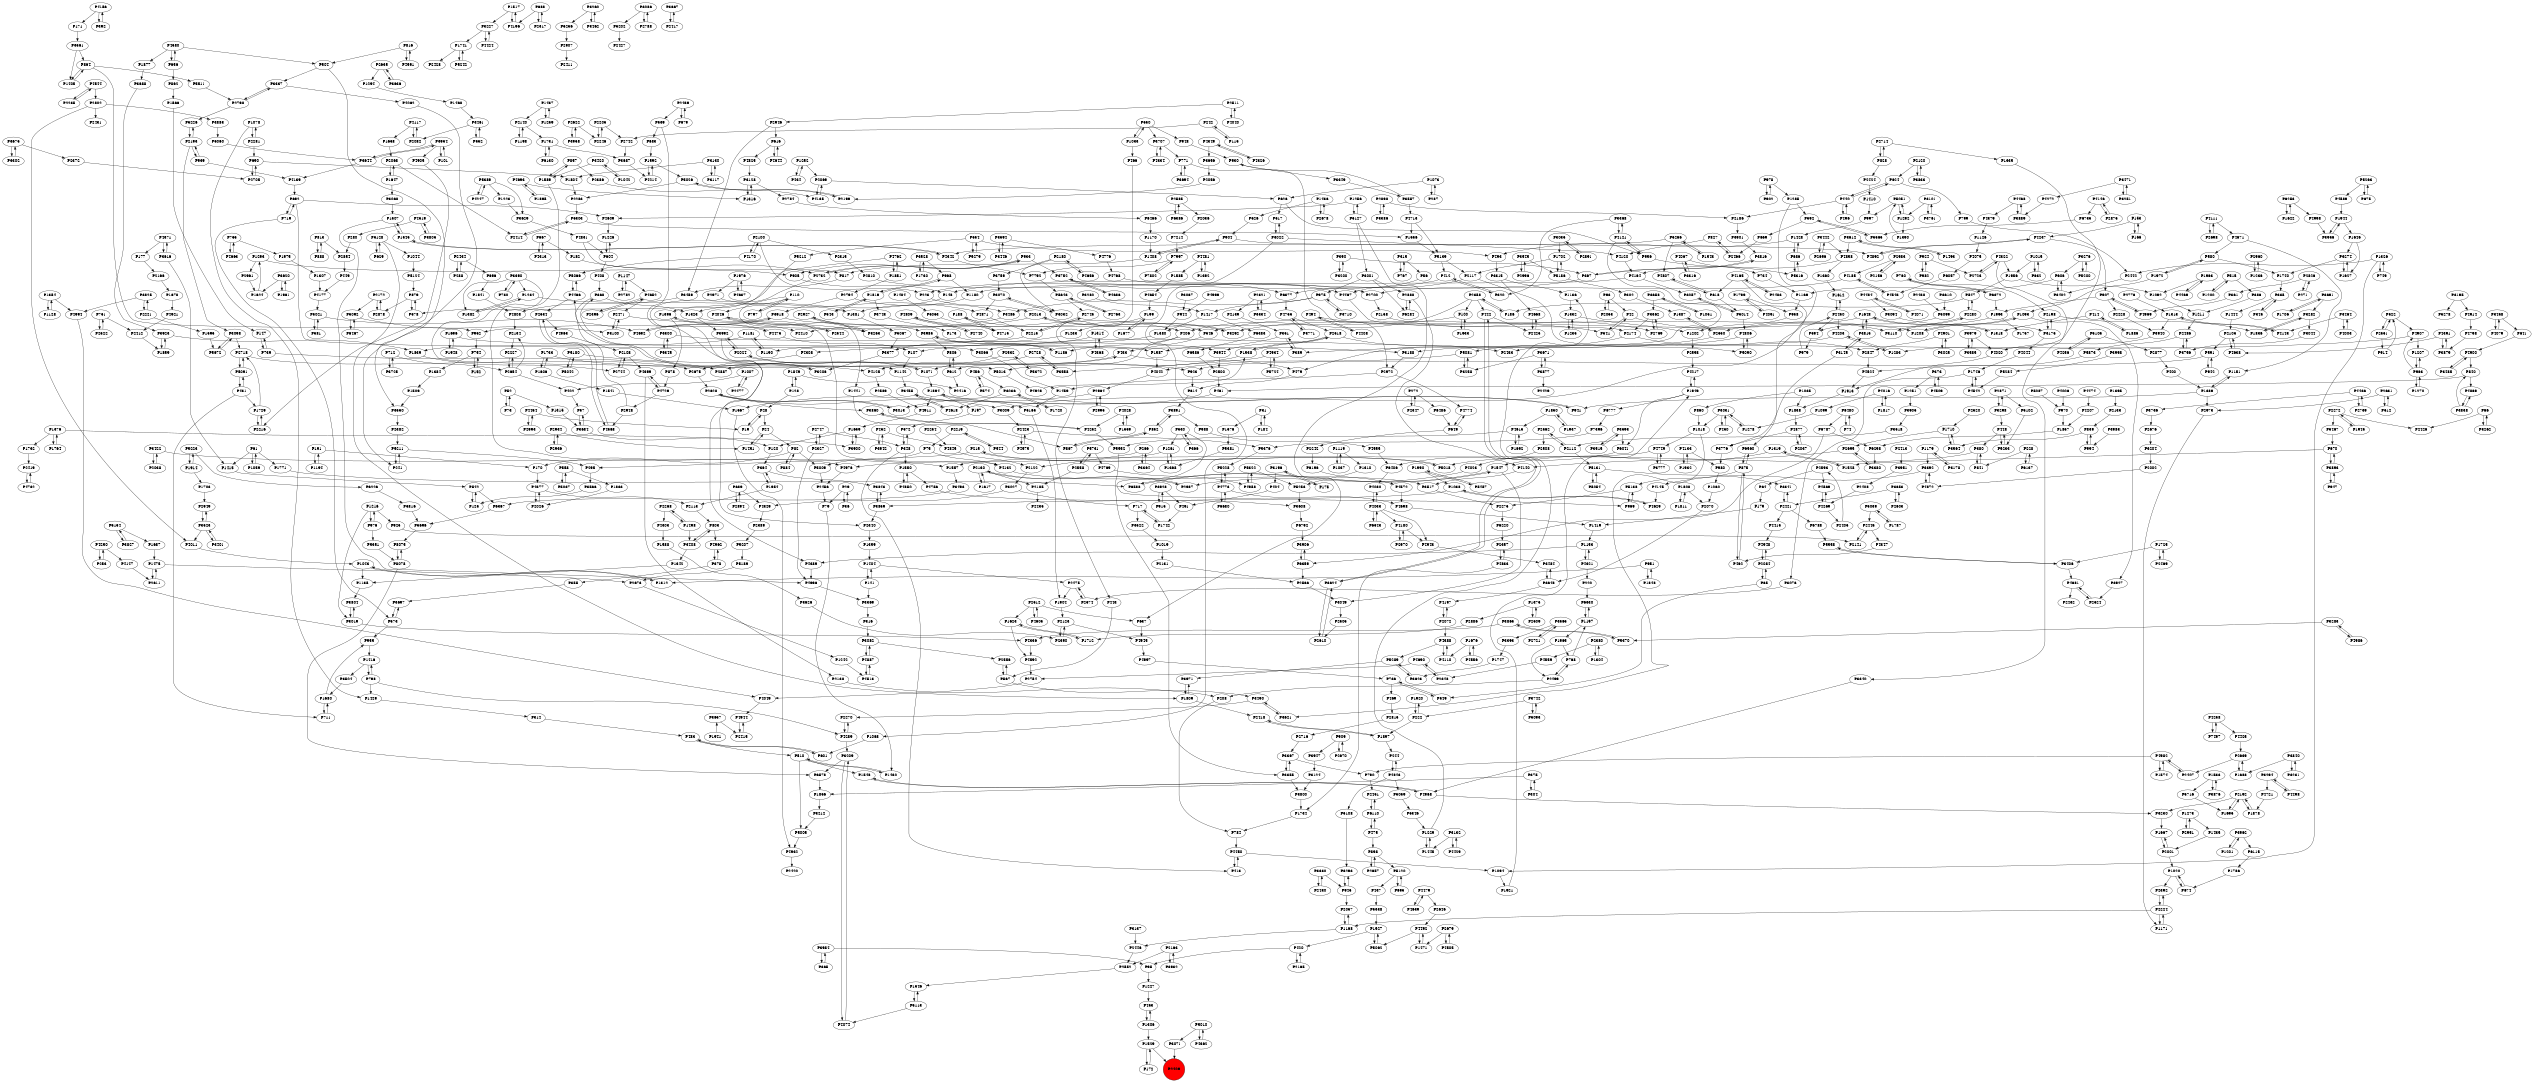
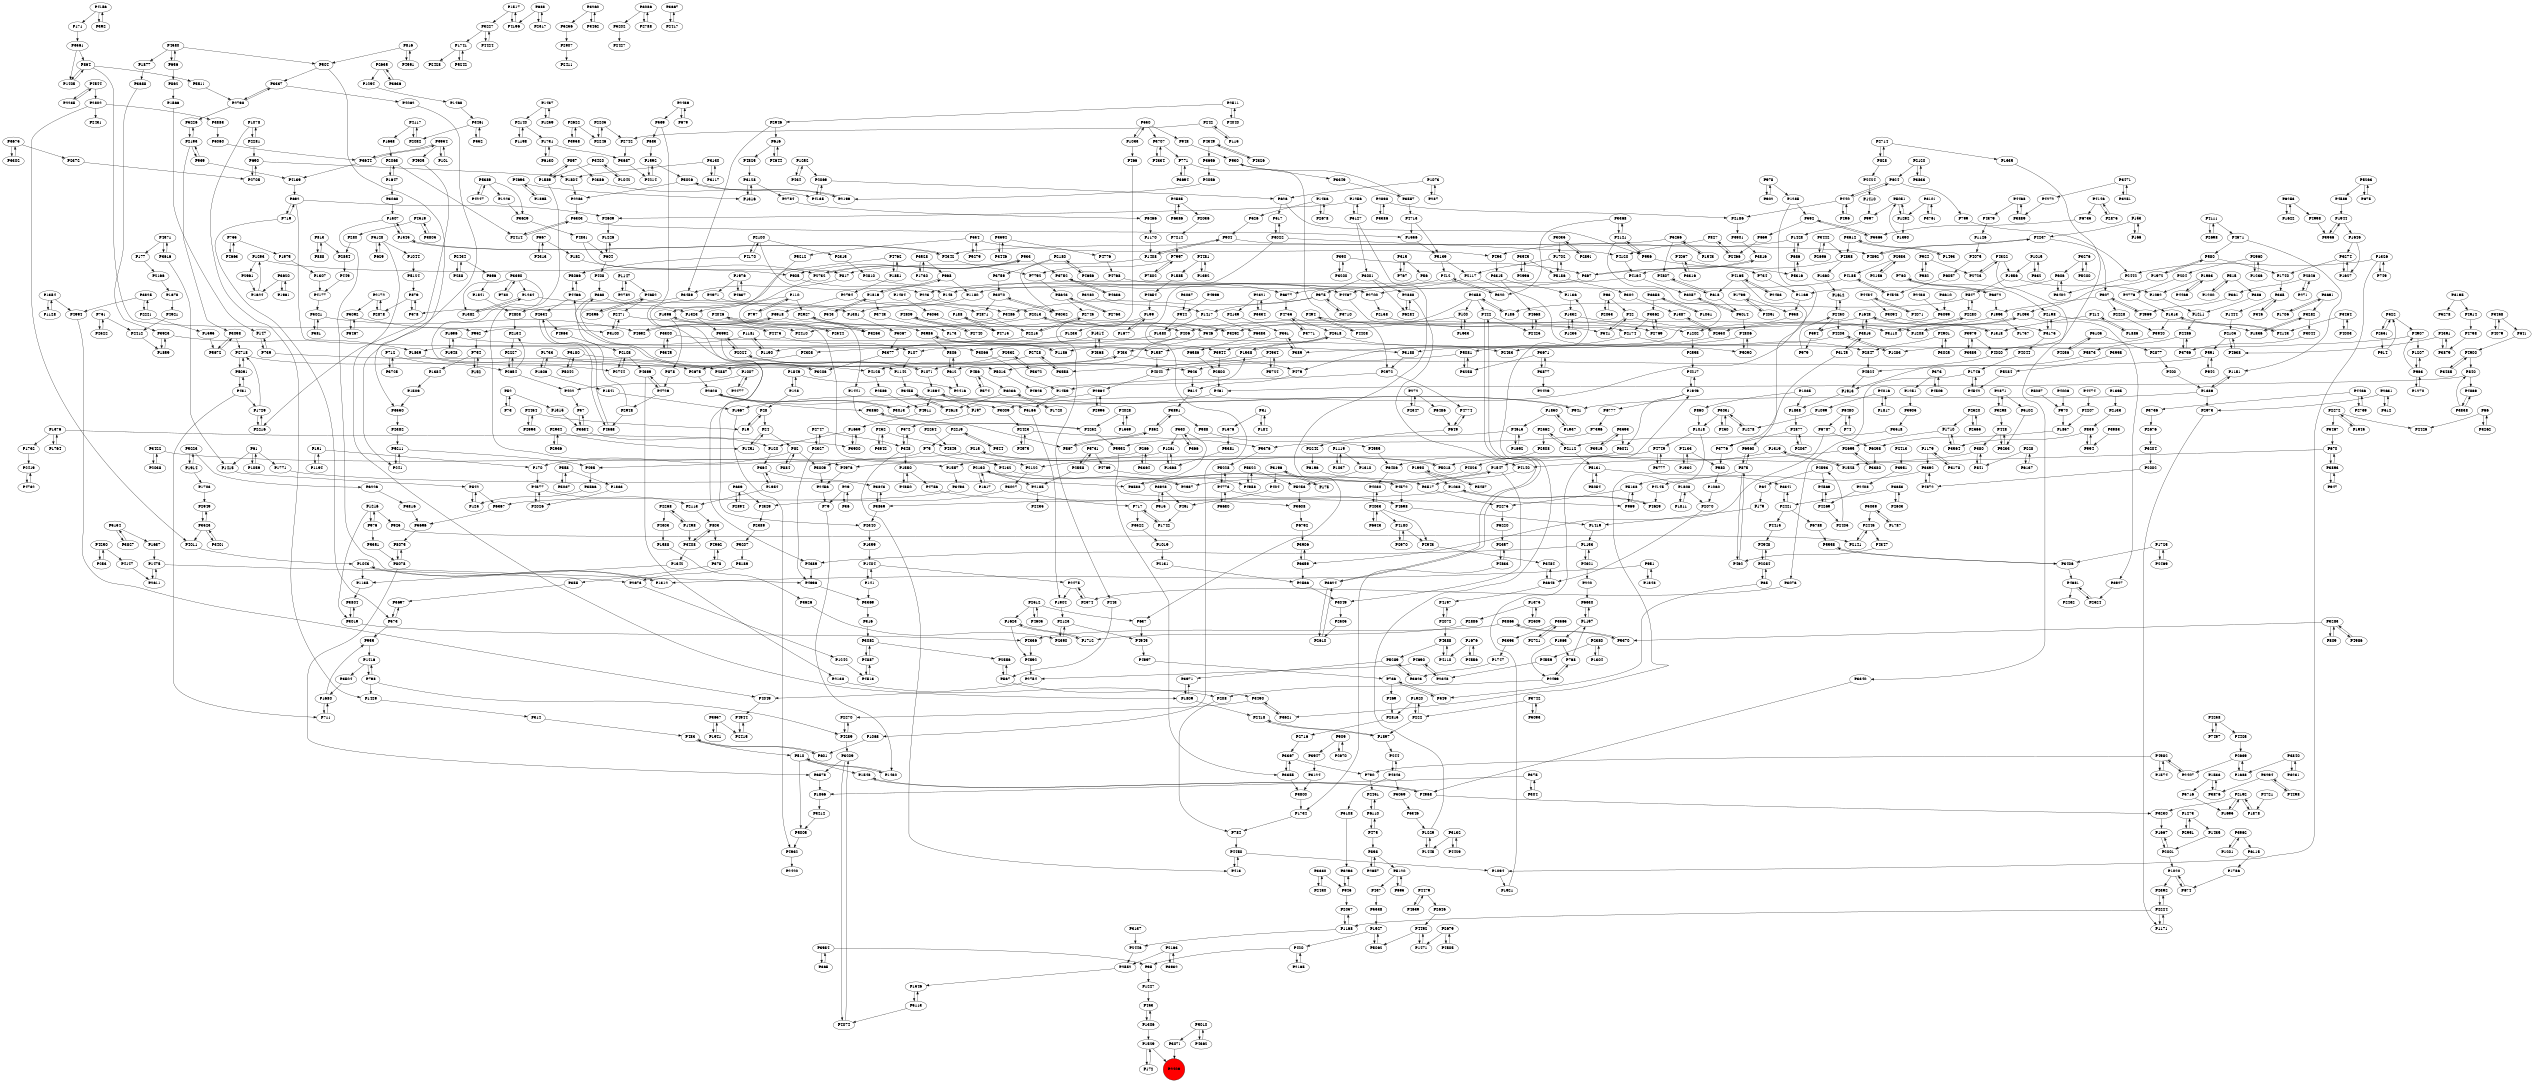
none -> (2182, 276)
(752, 306) -> (798, 303)
none -> (1975, 430)
none -> (2332, 641)
none -> (1407, 707)
none -> (713, 726)
(2267, 784) -> (2242, 785)
